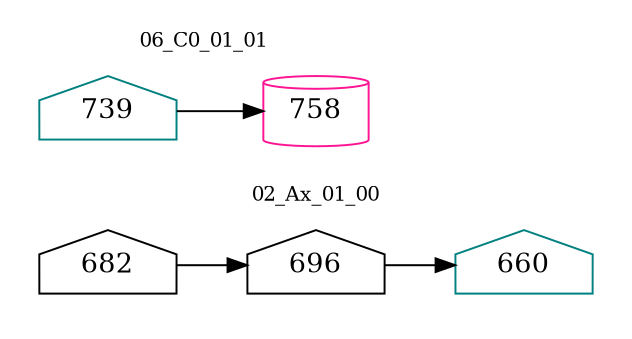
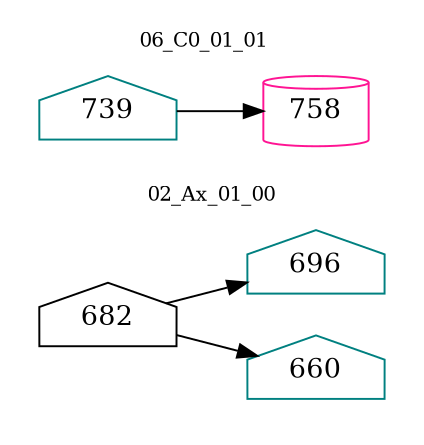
(316, 265) -> (316, 265)
(410, 265) -> (207, 343)
